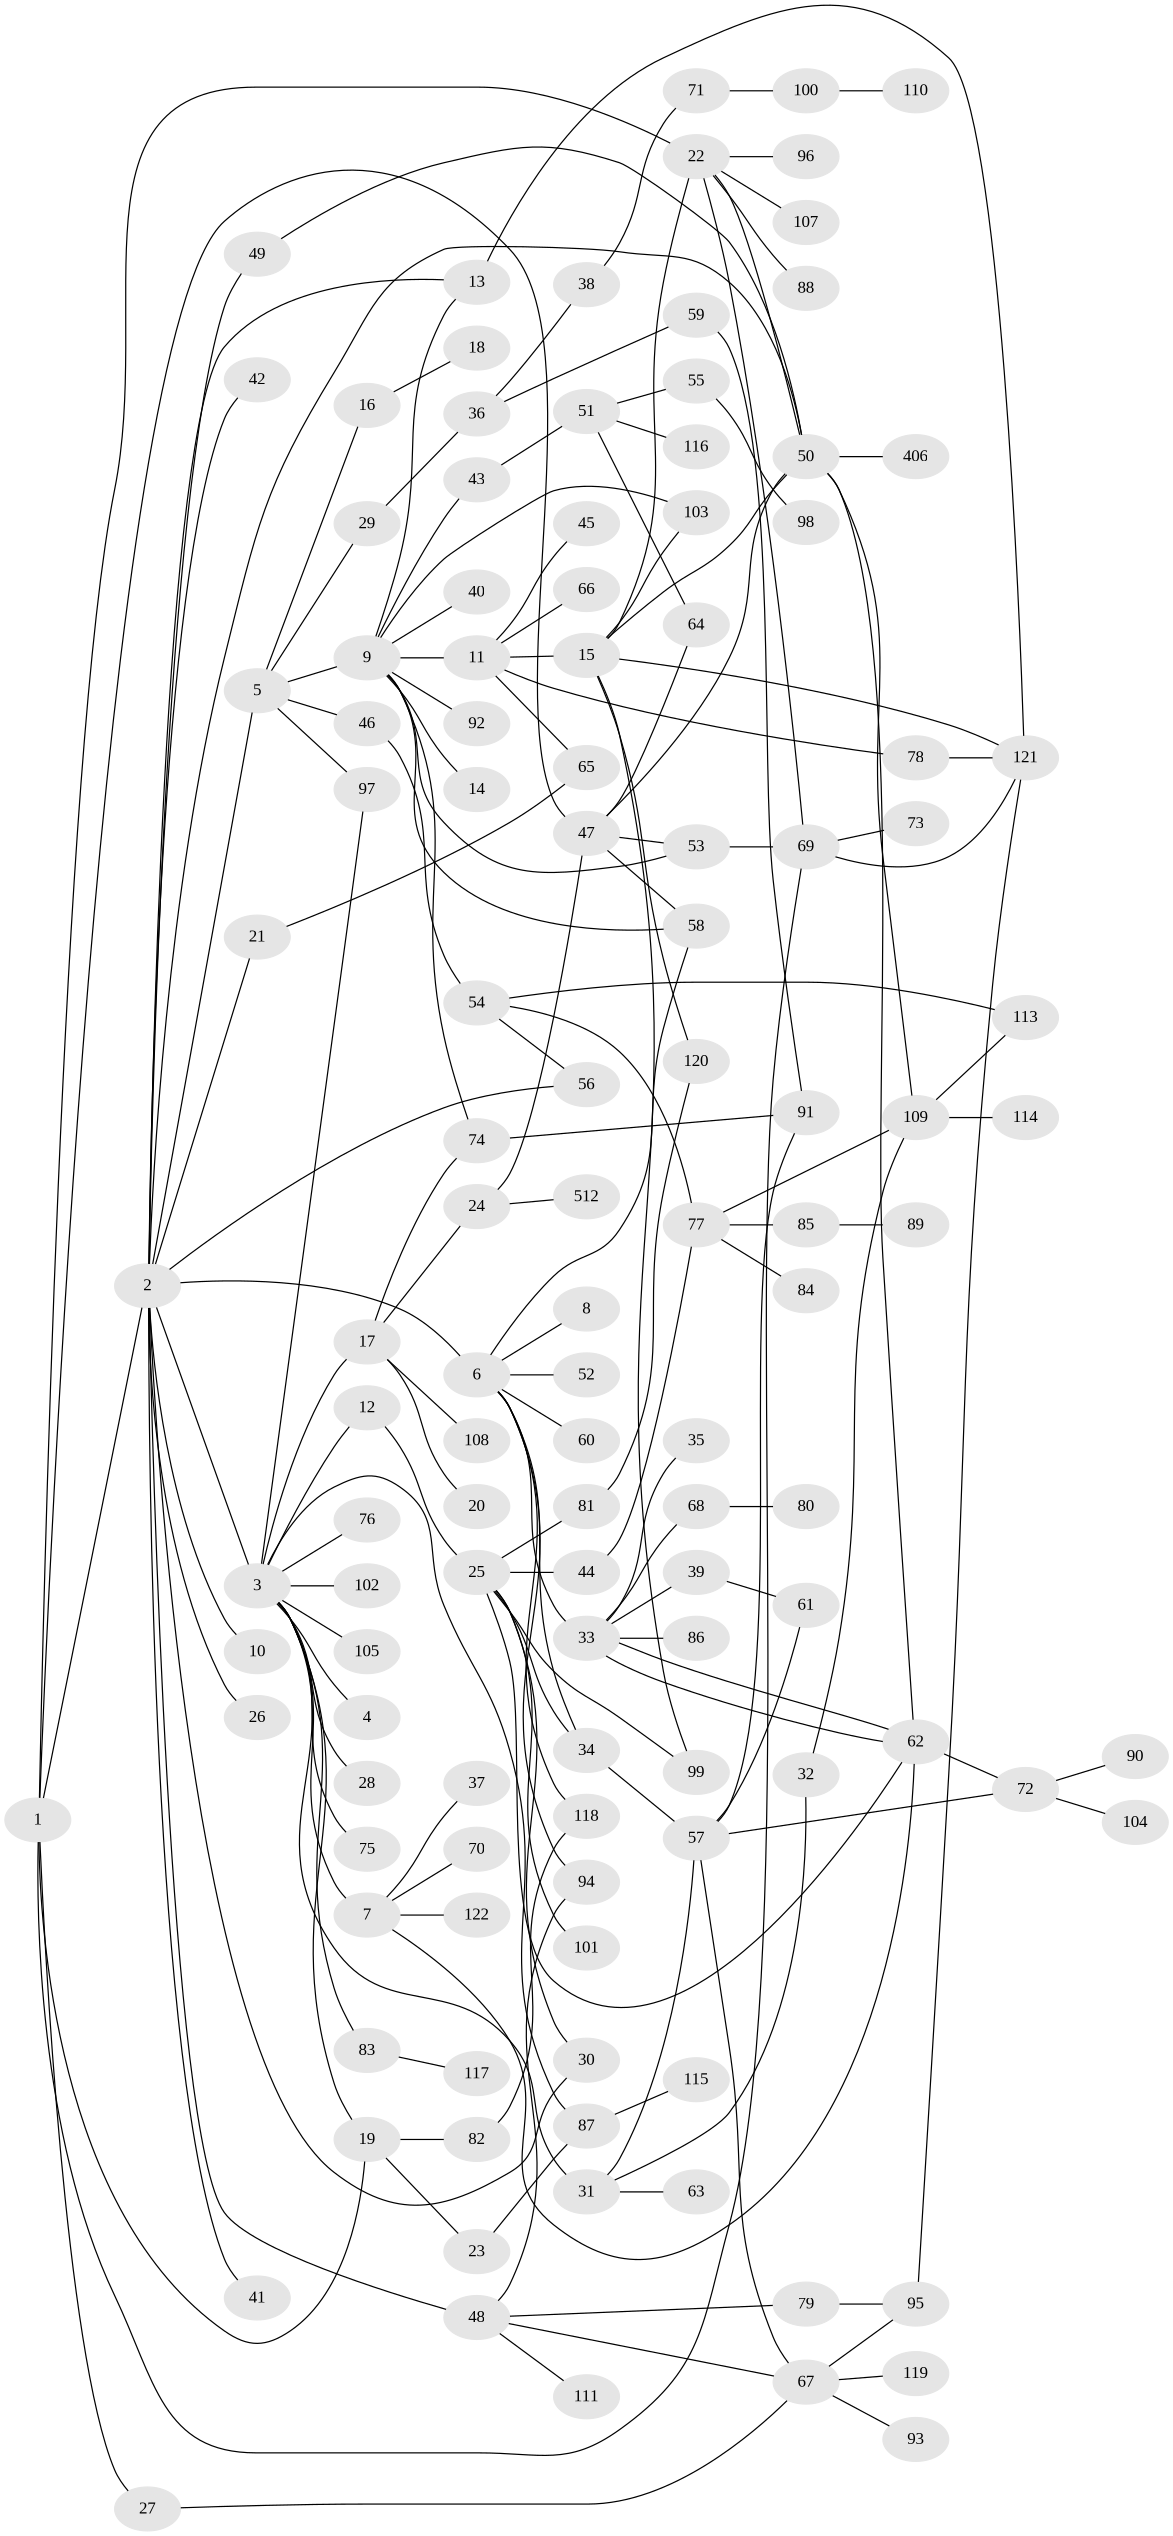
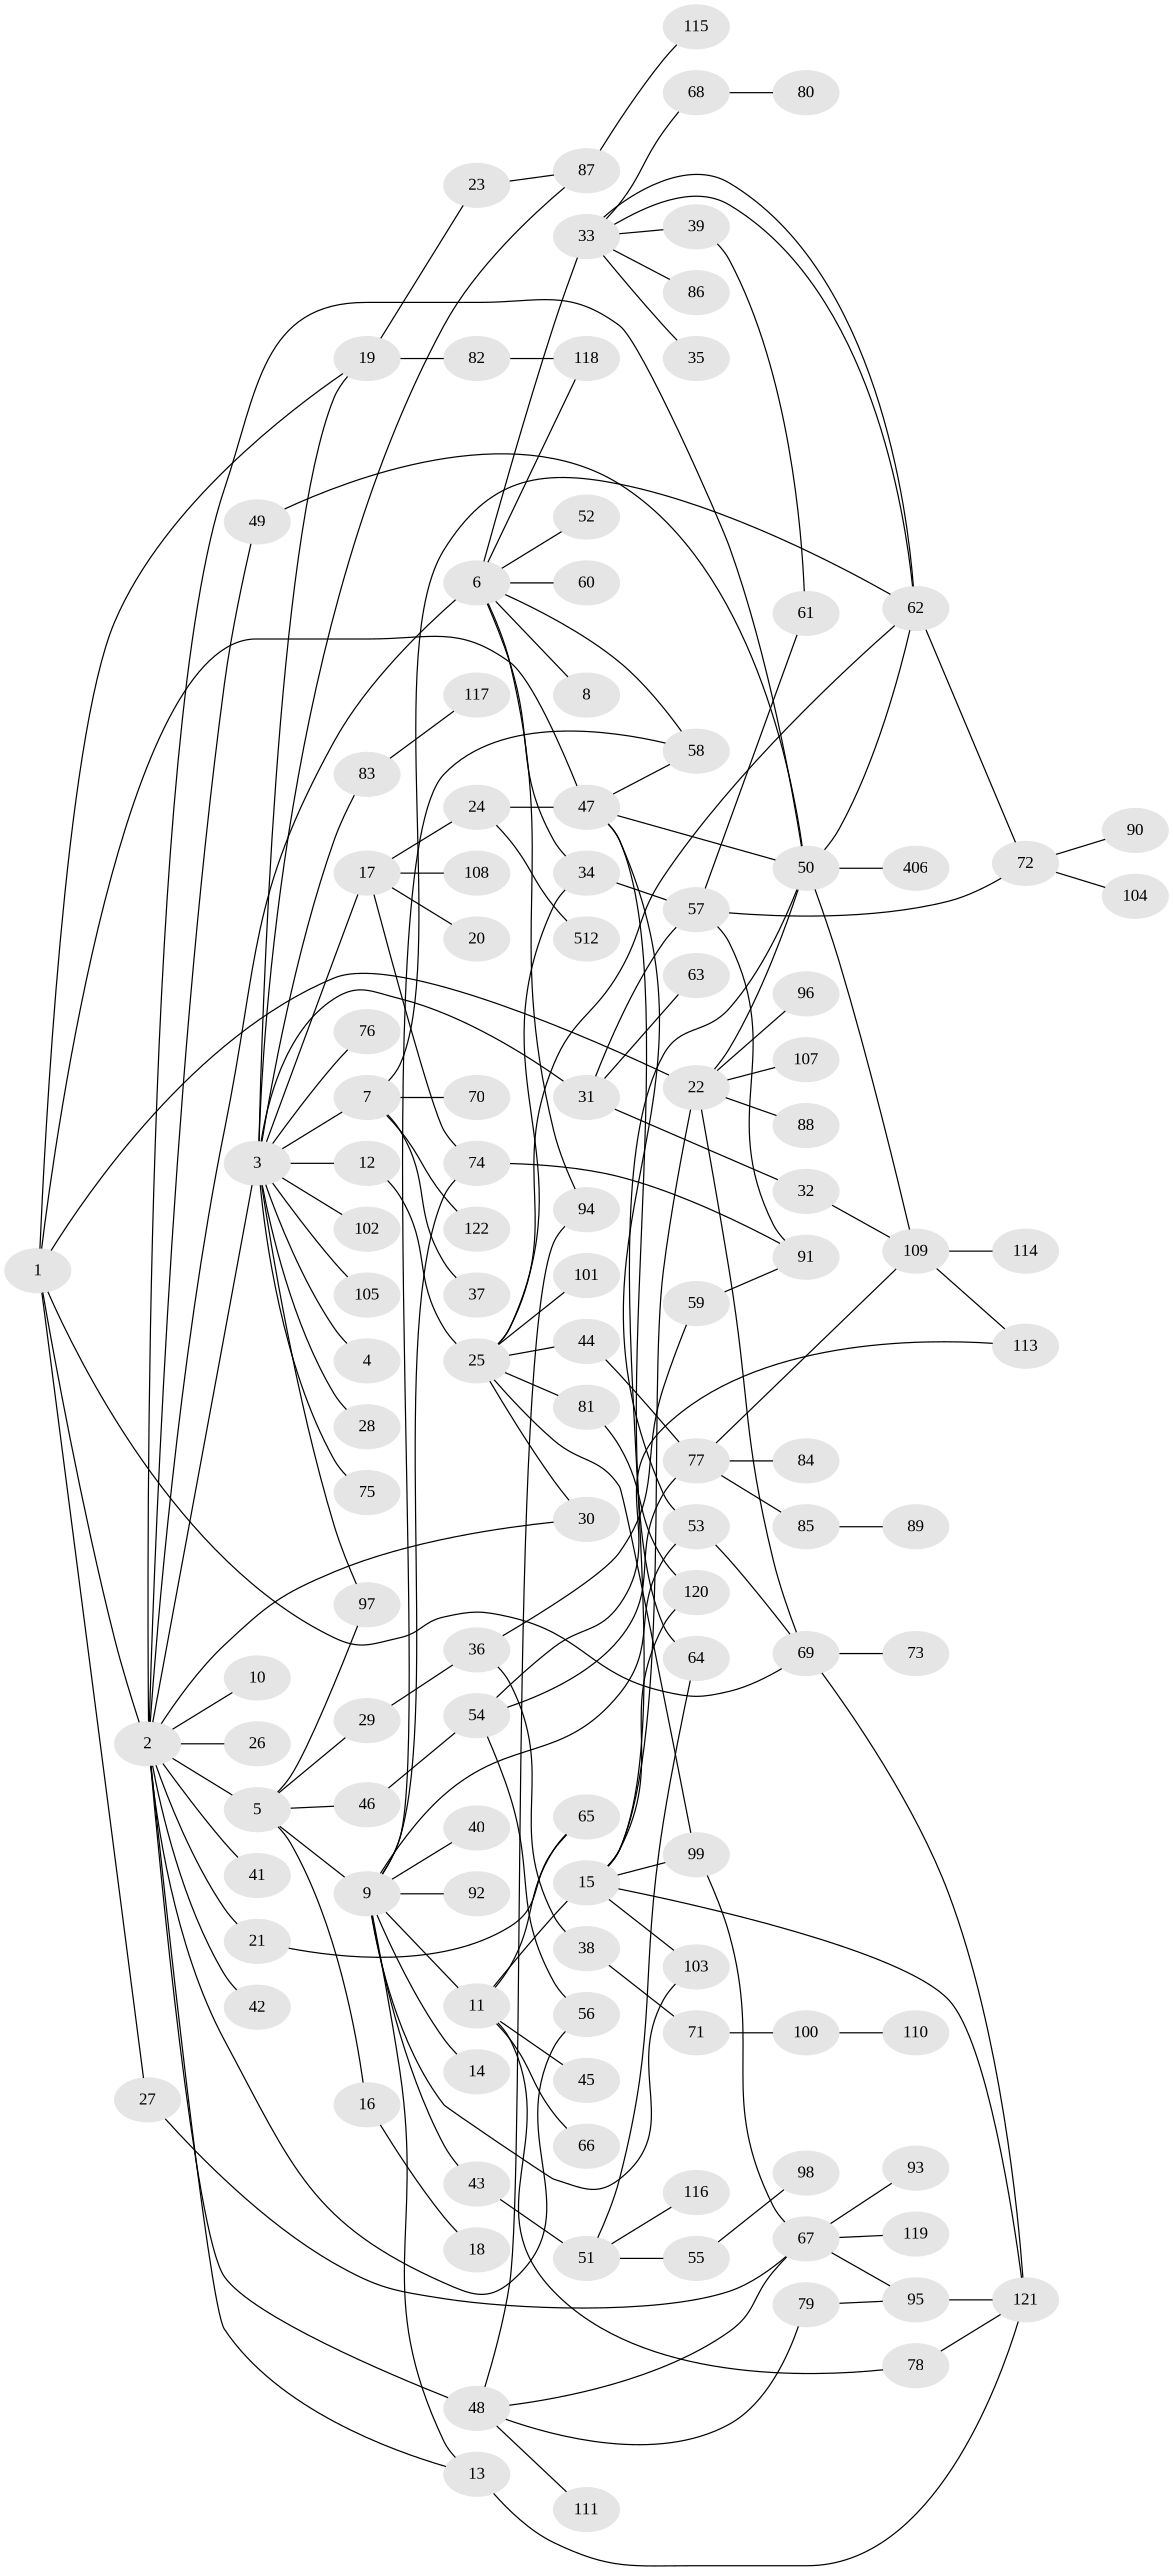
(737, 2128) -> (743, 2050)
